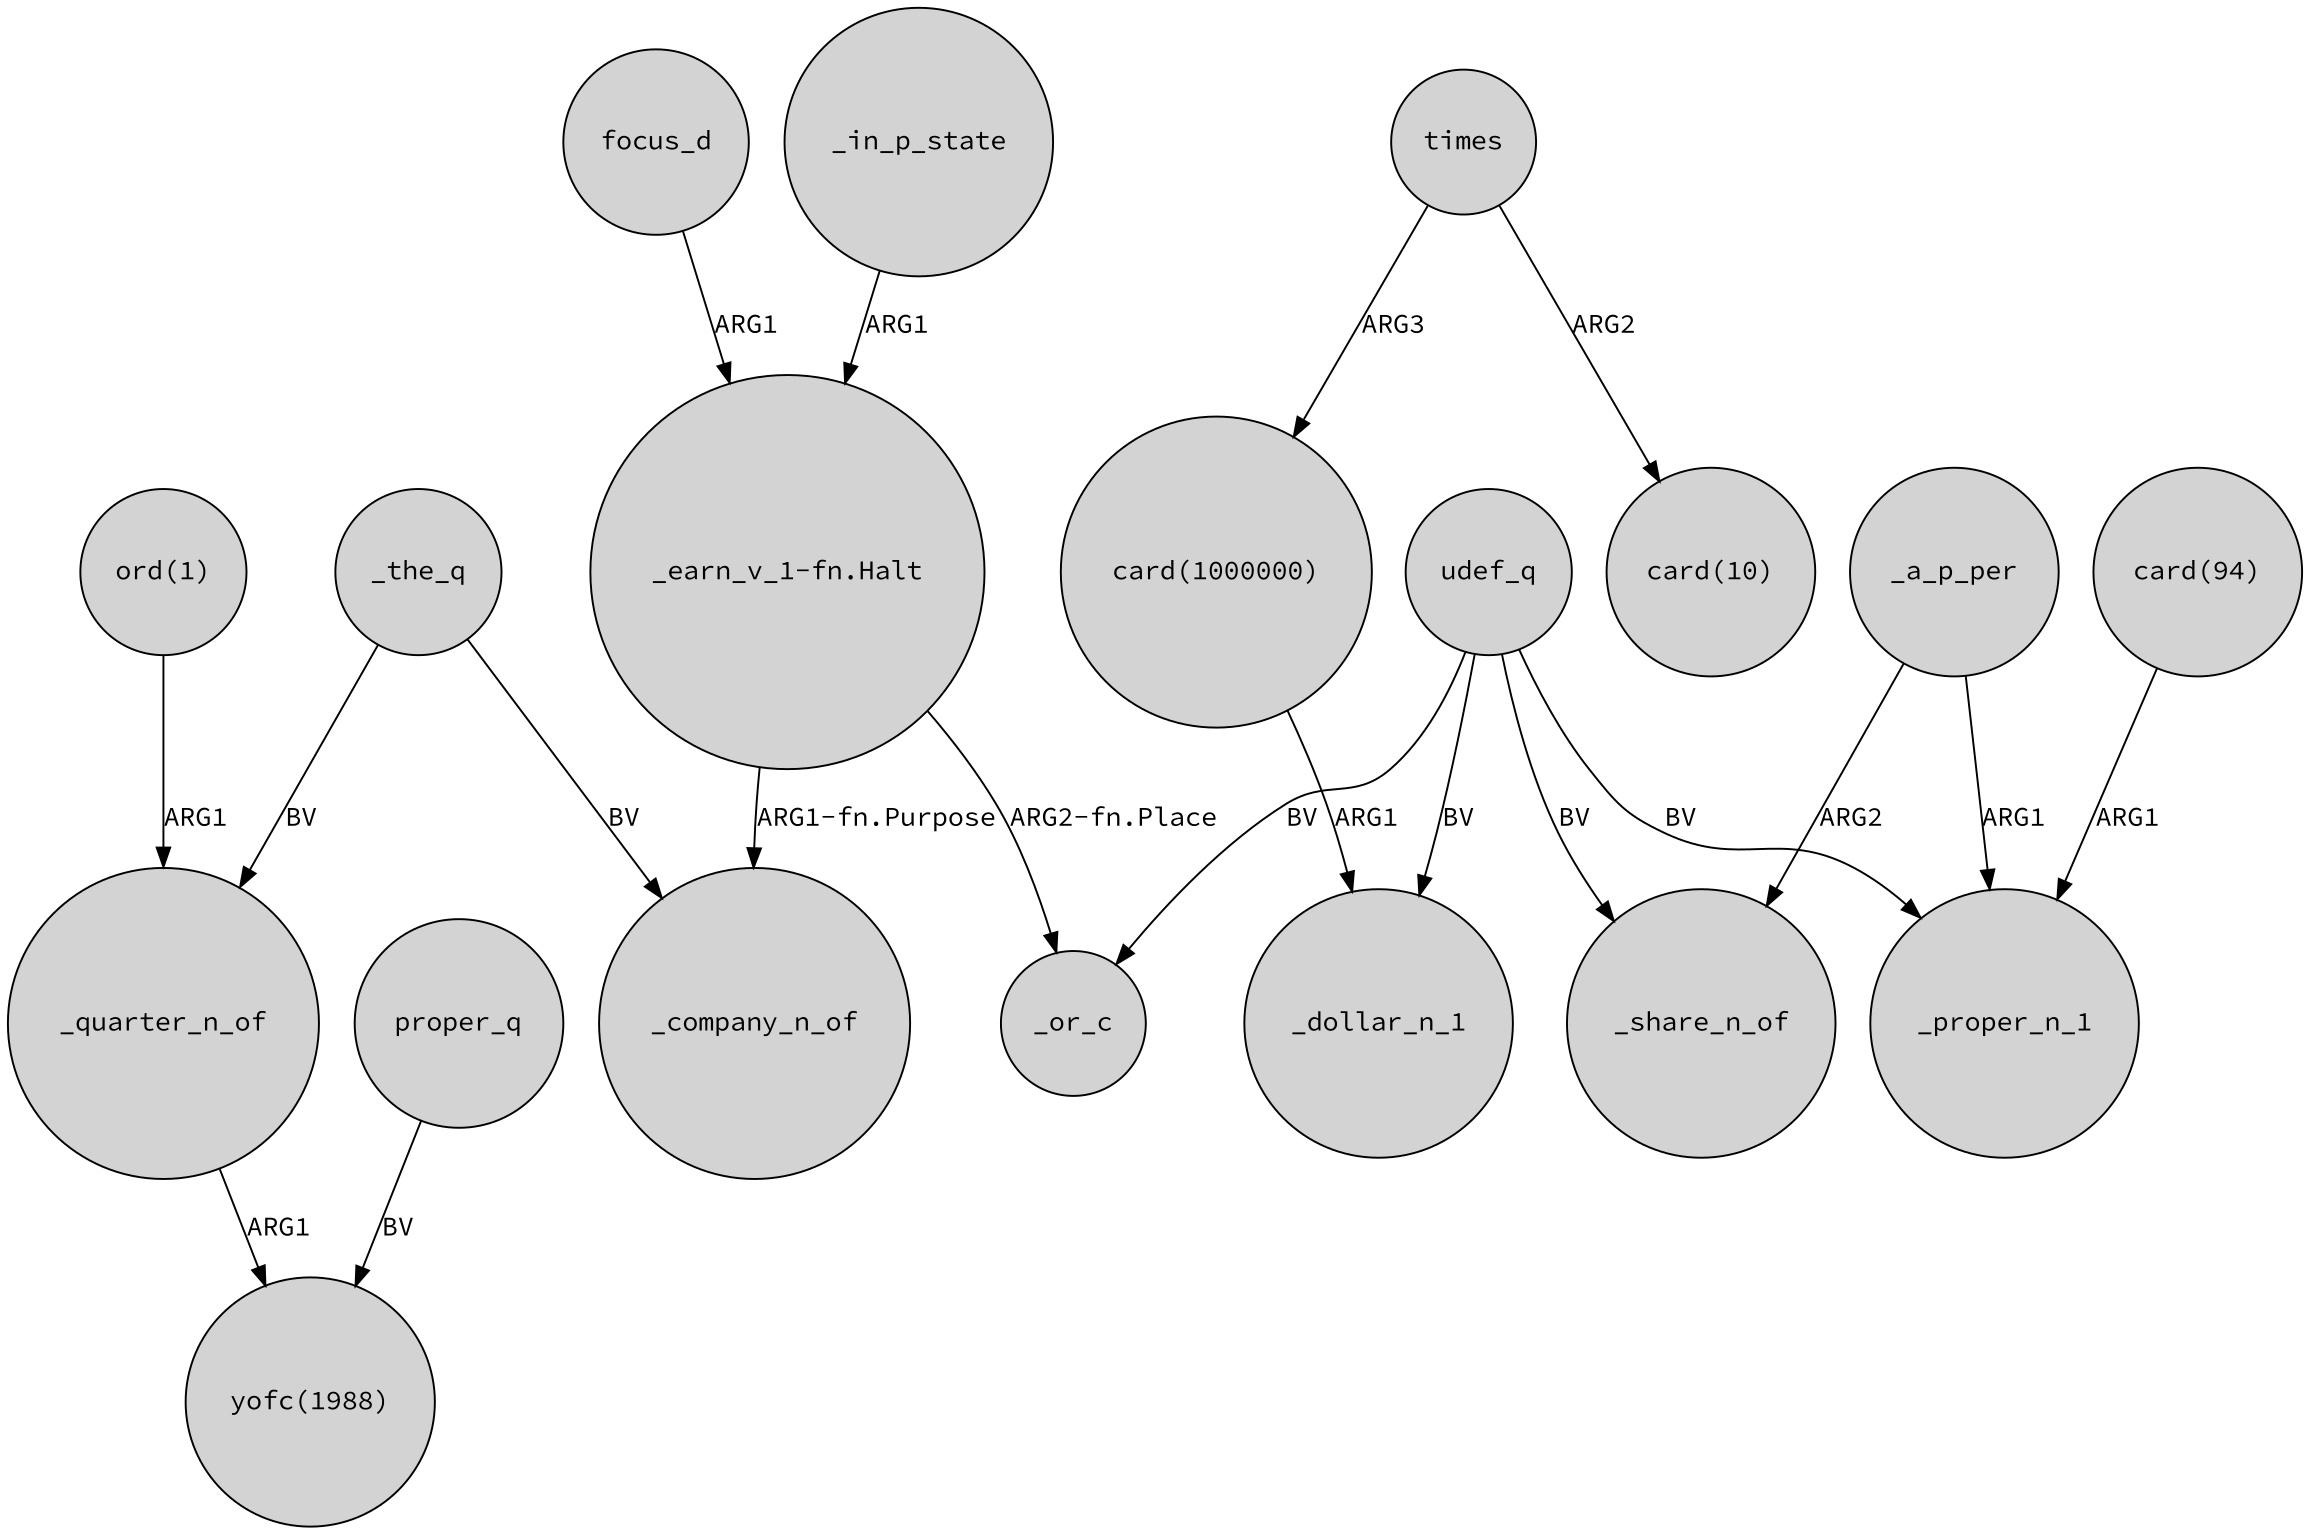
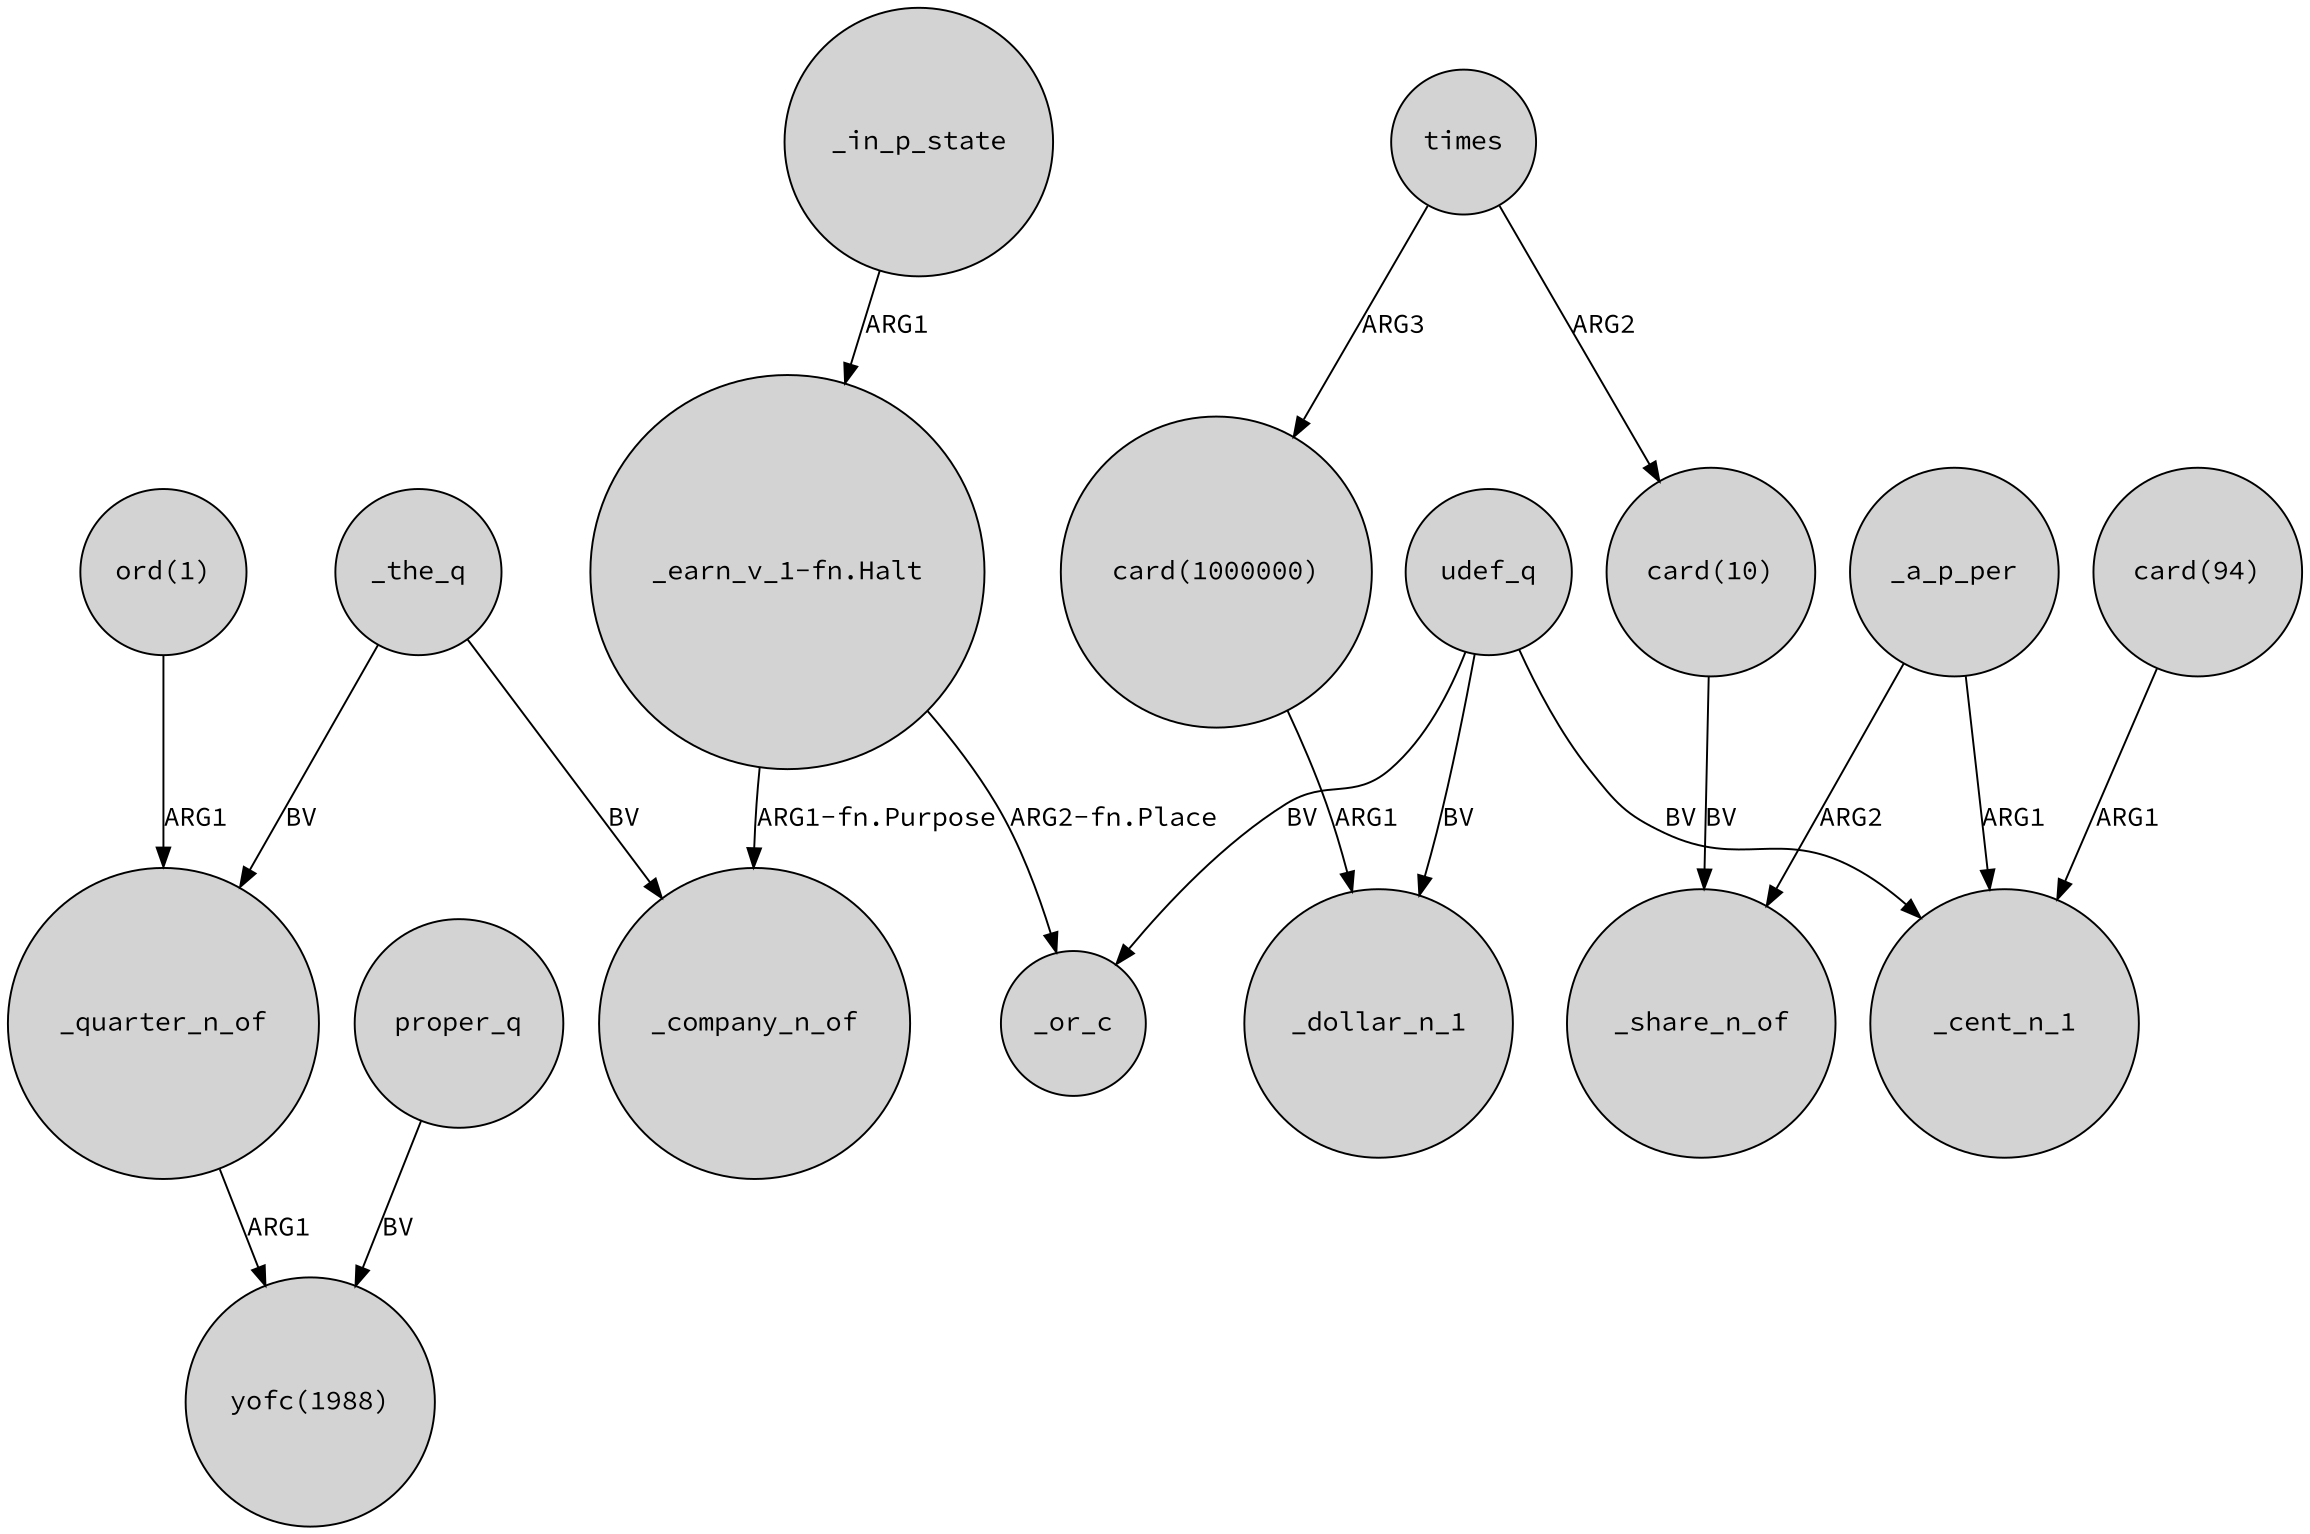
(656, 142) -> none
(1538, 786) -> (1707, 773)
(2005, 1023) -> (2005, 1023)
